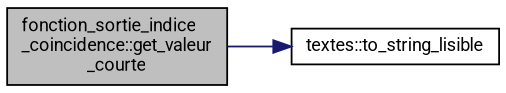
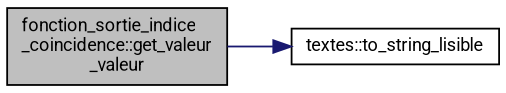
(117, 47) -> (117, 47)
